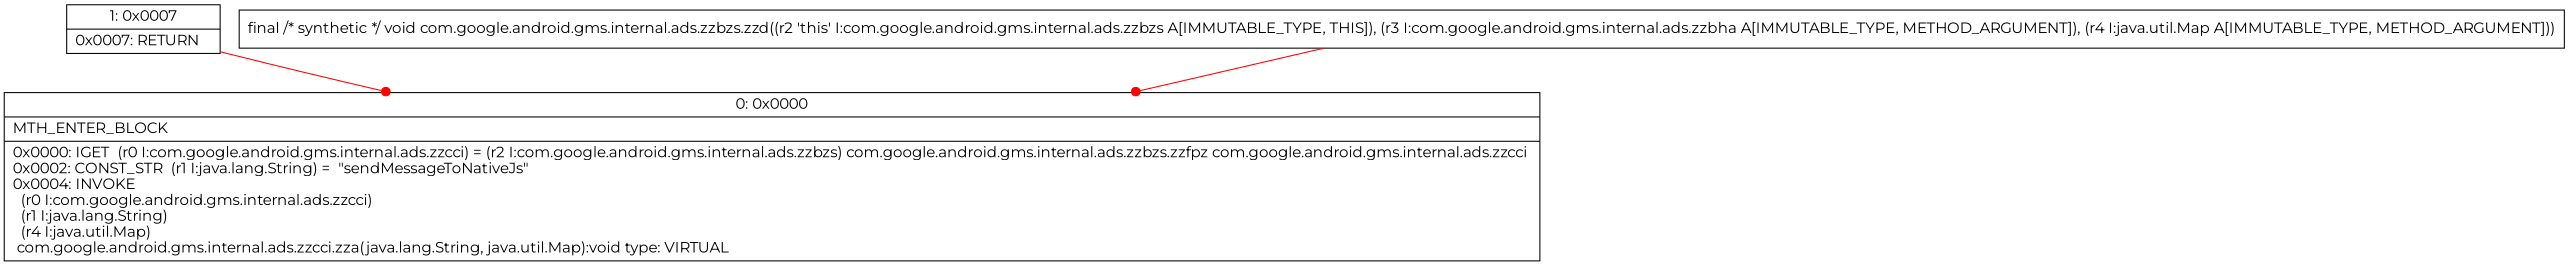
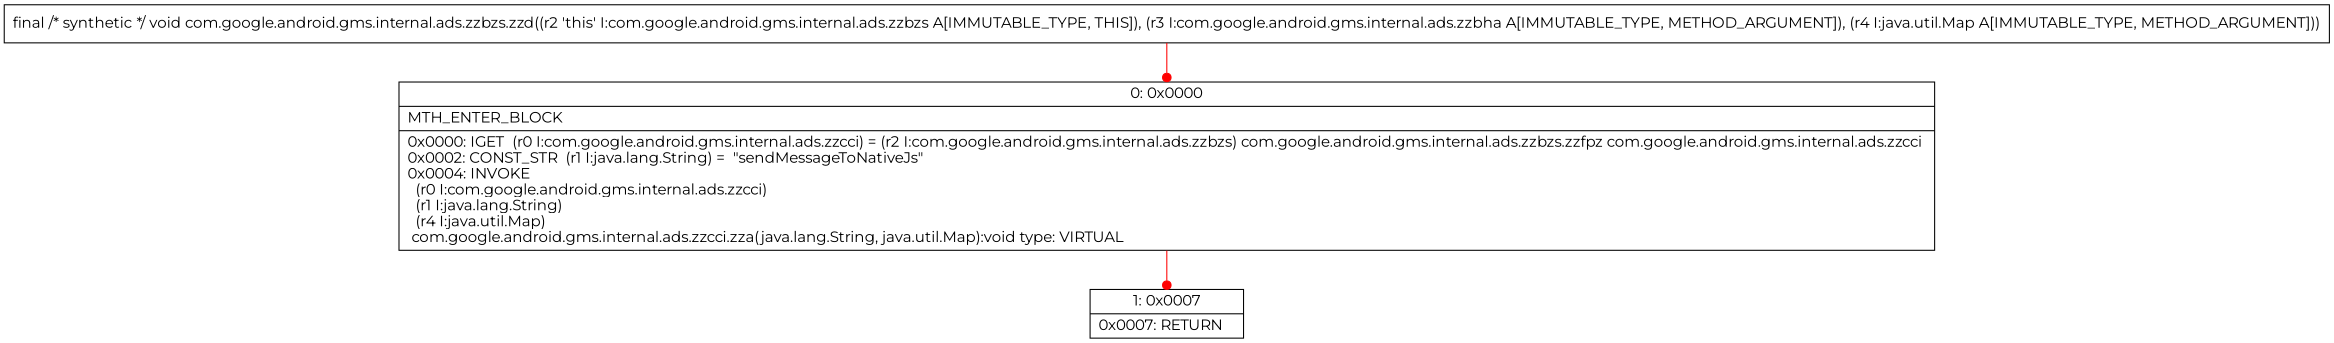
(301, 72) -> (1167, 266)
